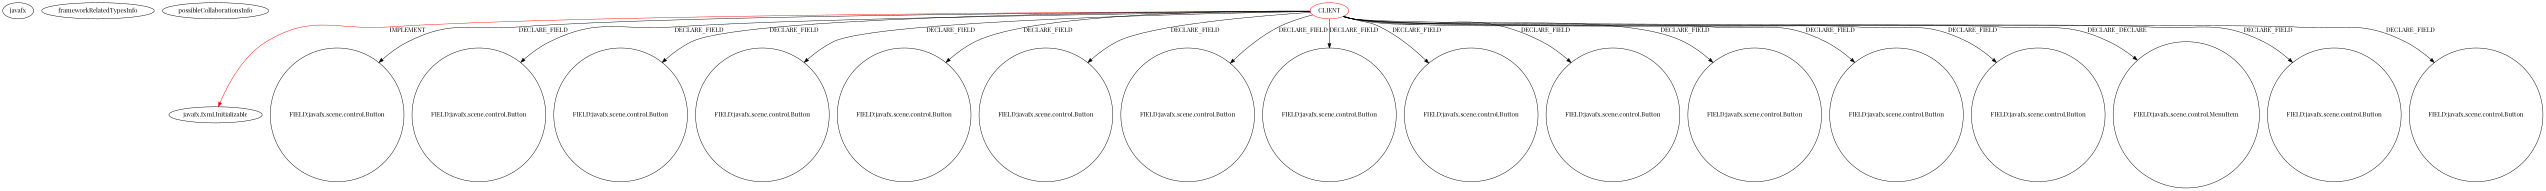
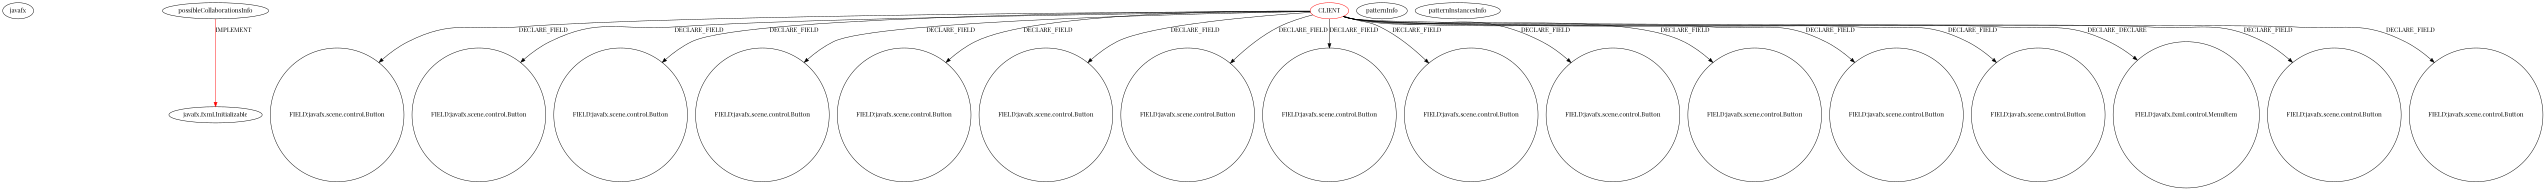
(98, 11) -> none
none -> (1382, 11)
none -> (1458, 11)
(635, 18) -> (216, 61)
(2186, 115) -> (2186, 115)
